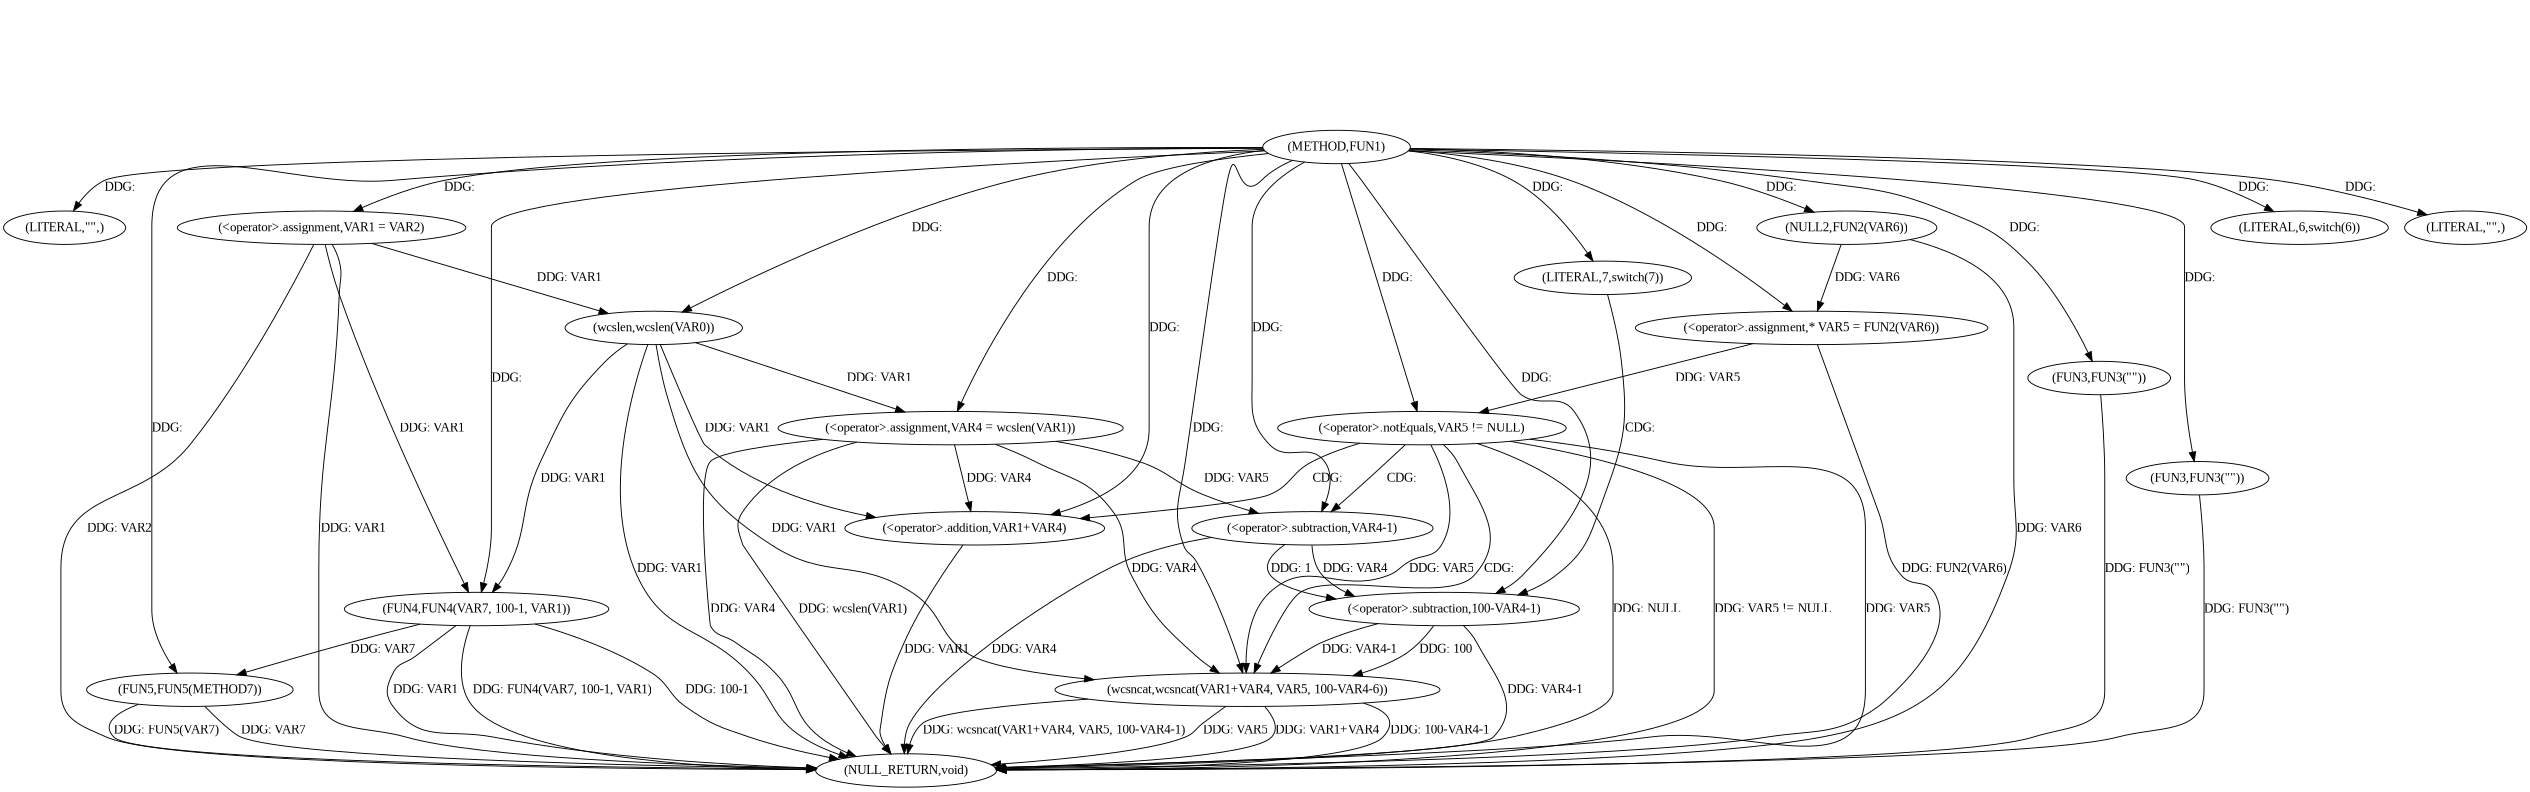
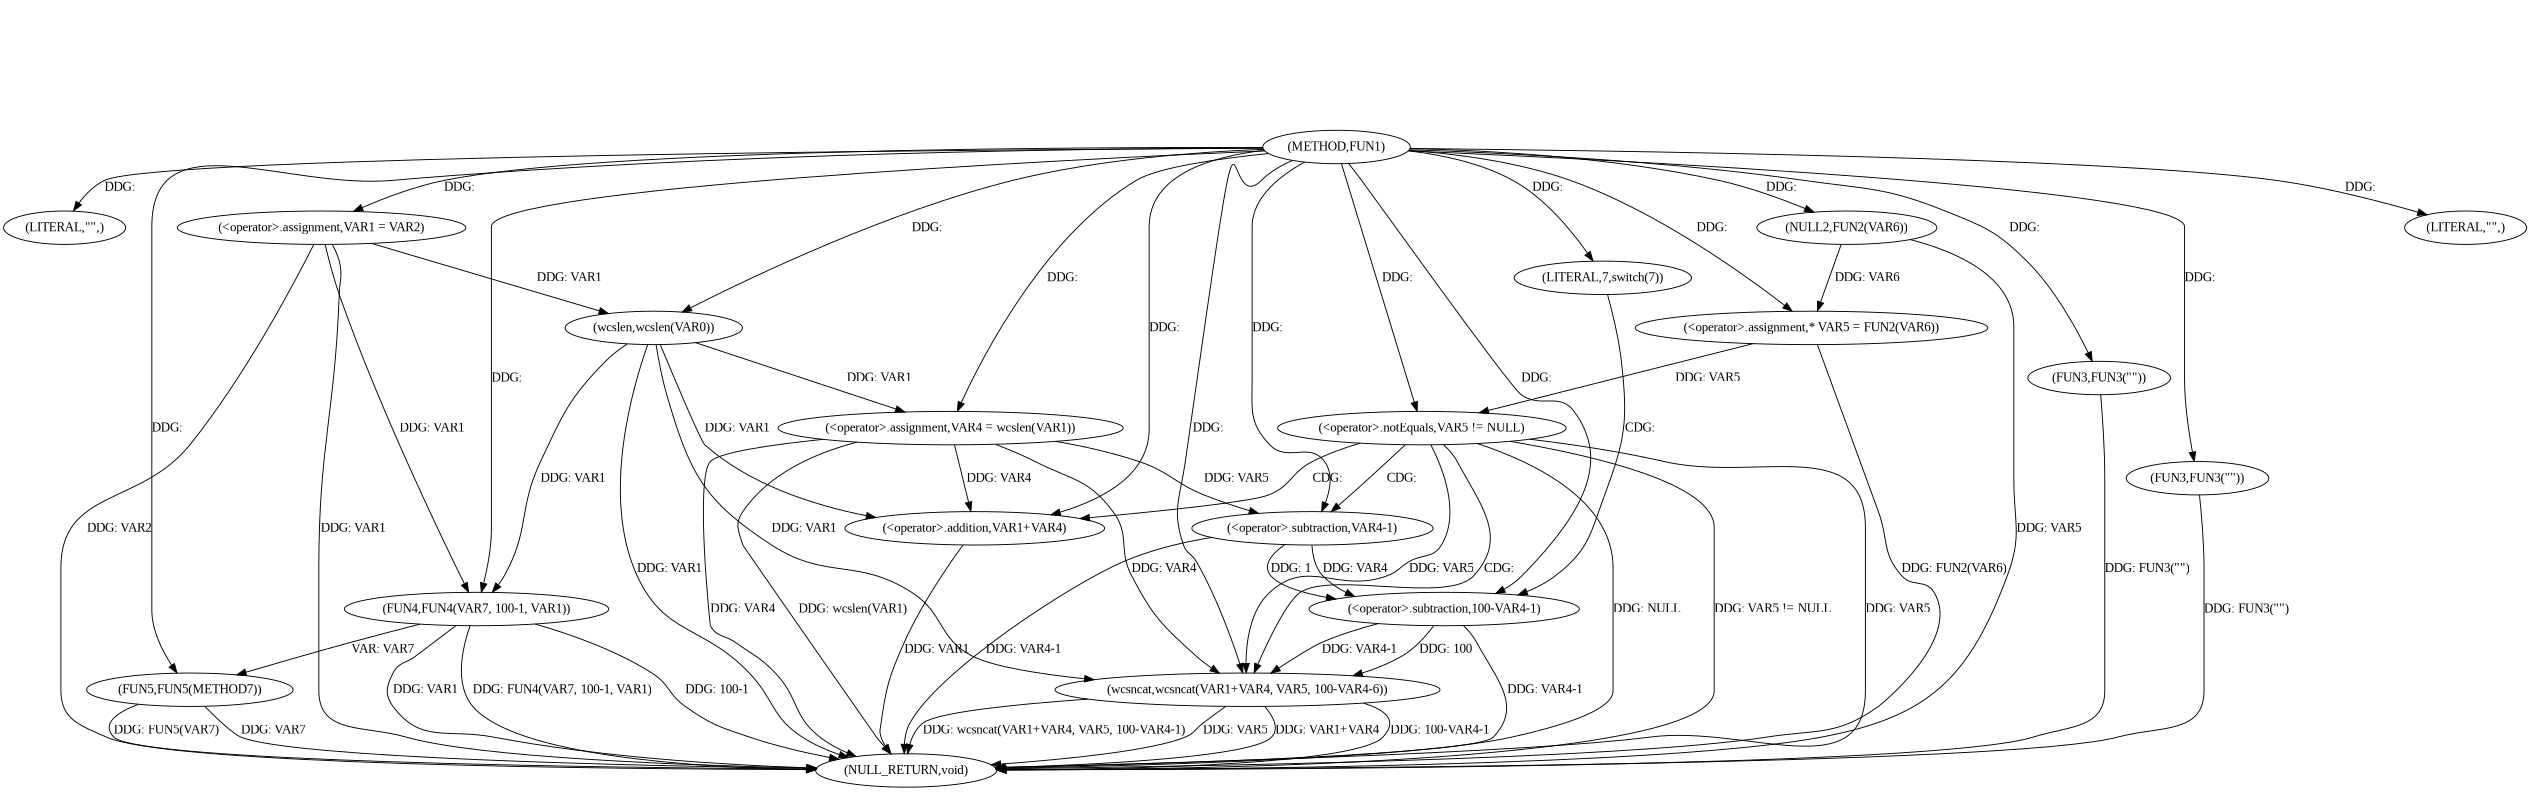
(2300, 228) -> none
(2049, 528) -> (2049, 528)
(383, 649) -> (383, 649)
(1024, 649) -> (1024, 649)
